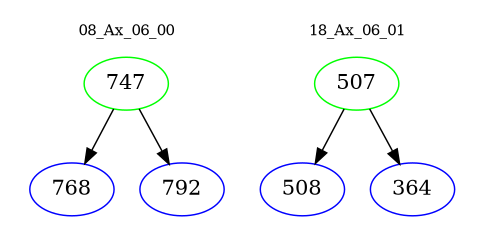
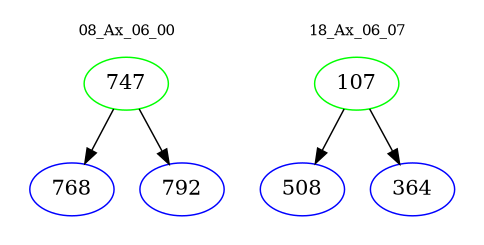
(357, 32) -> (357, 32)
(357, 84) -> (357, 84)
